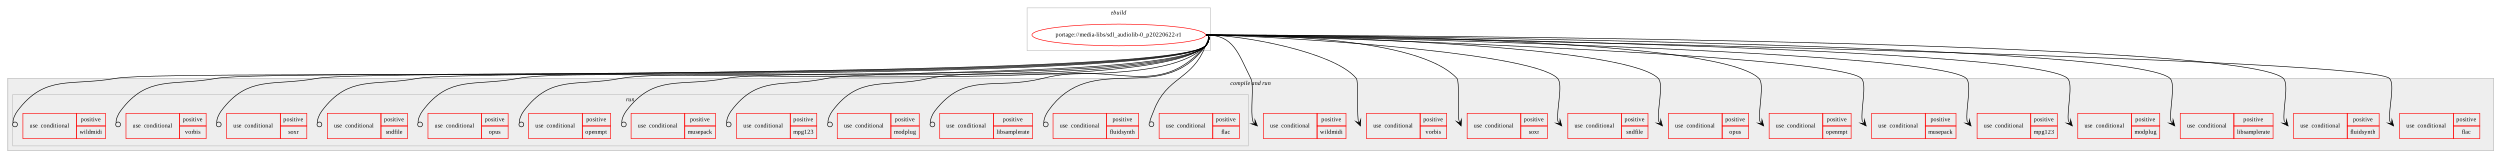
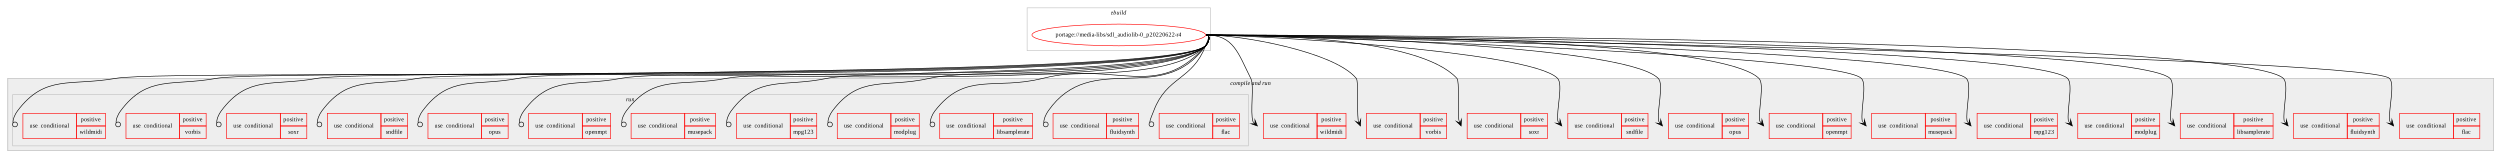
(1119, 35) -> (1119, 35)
